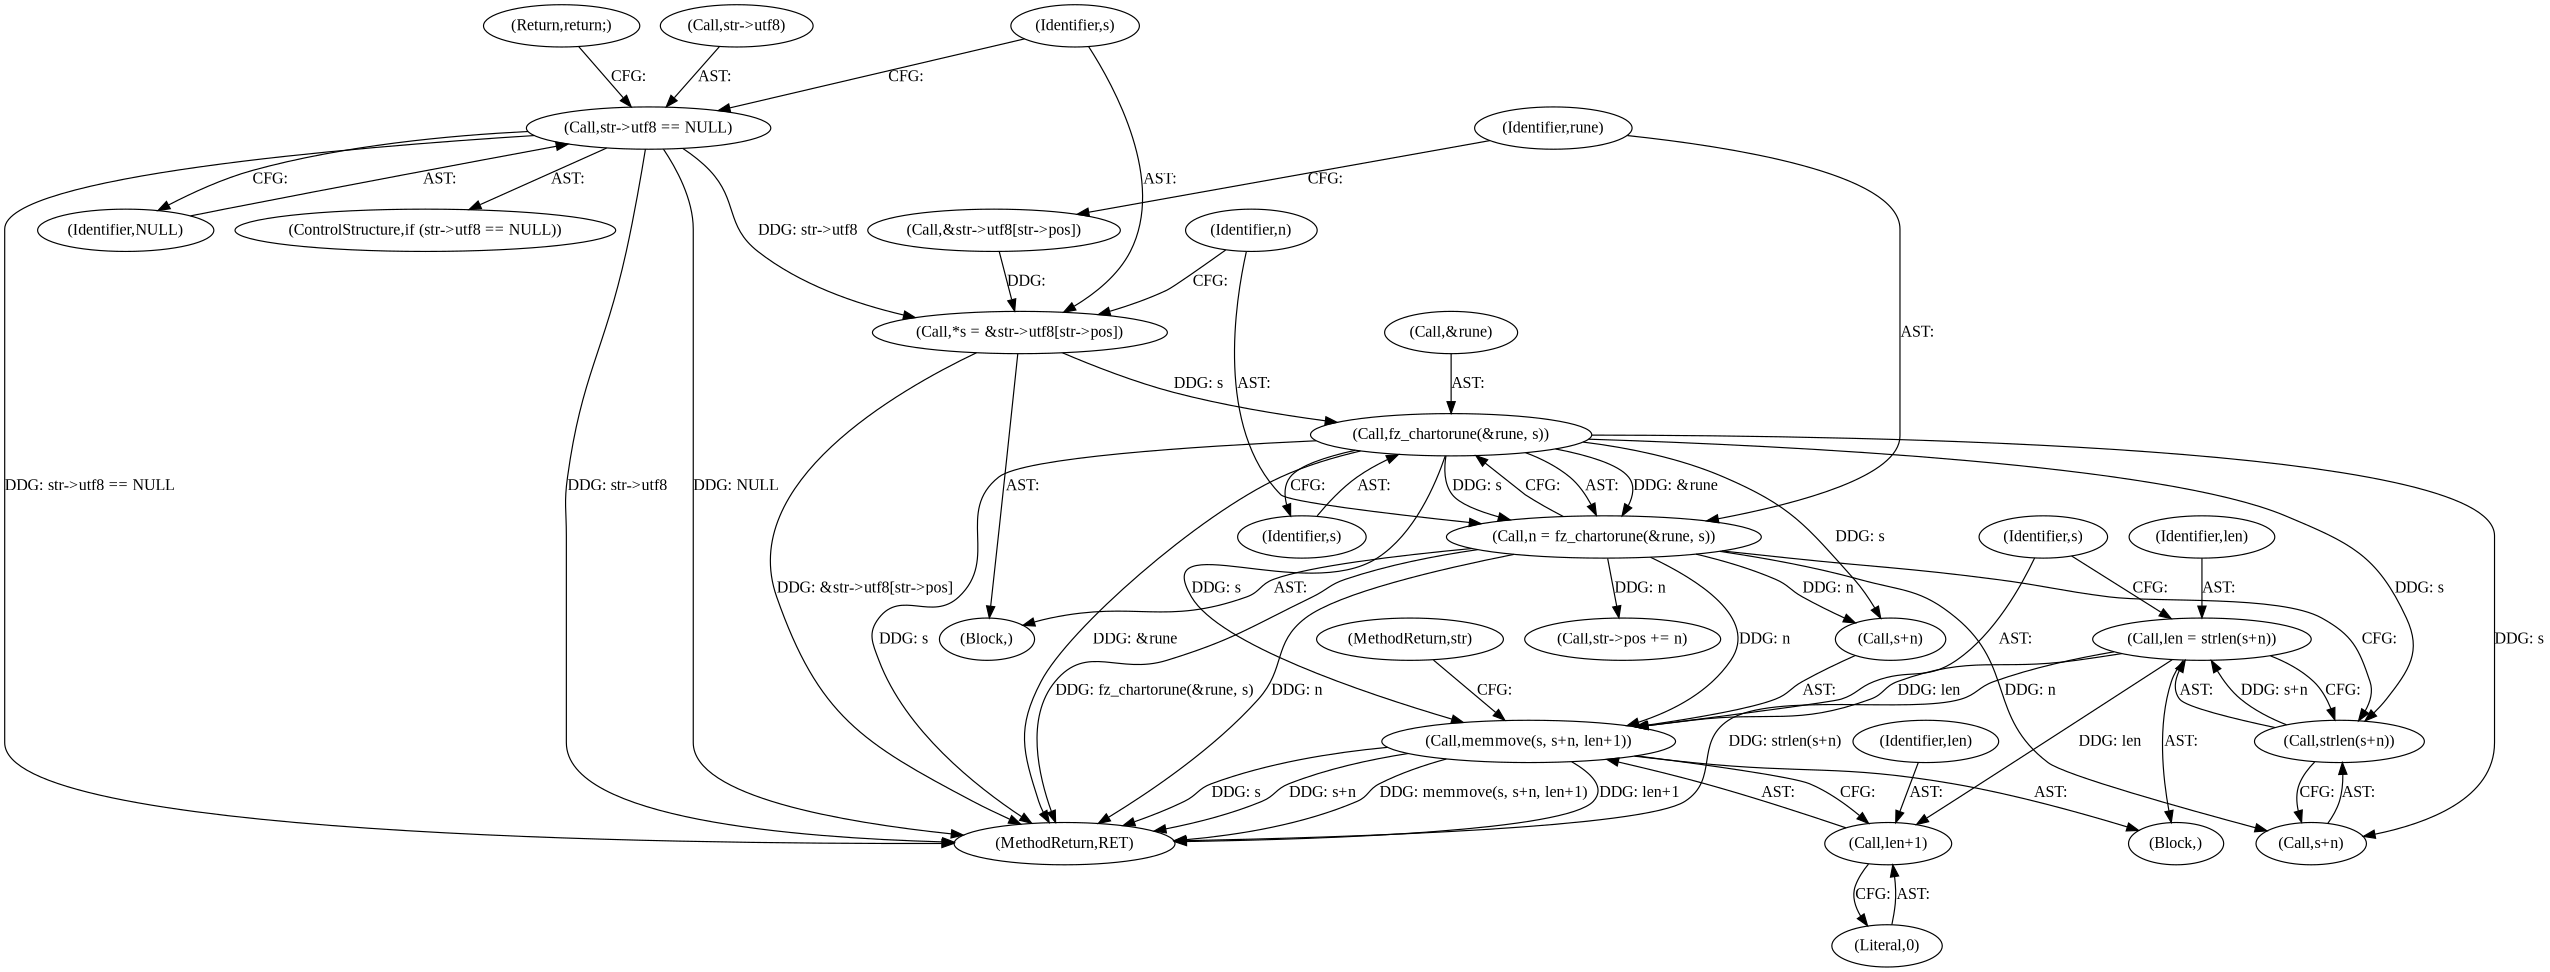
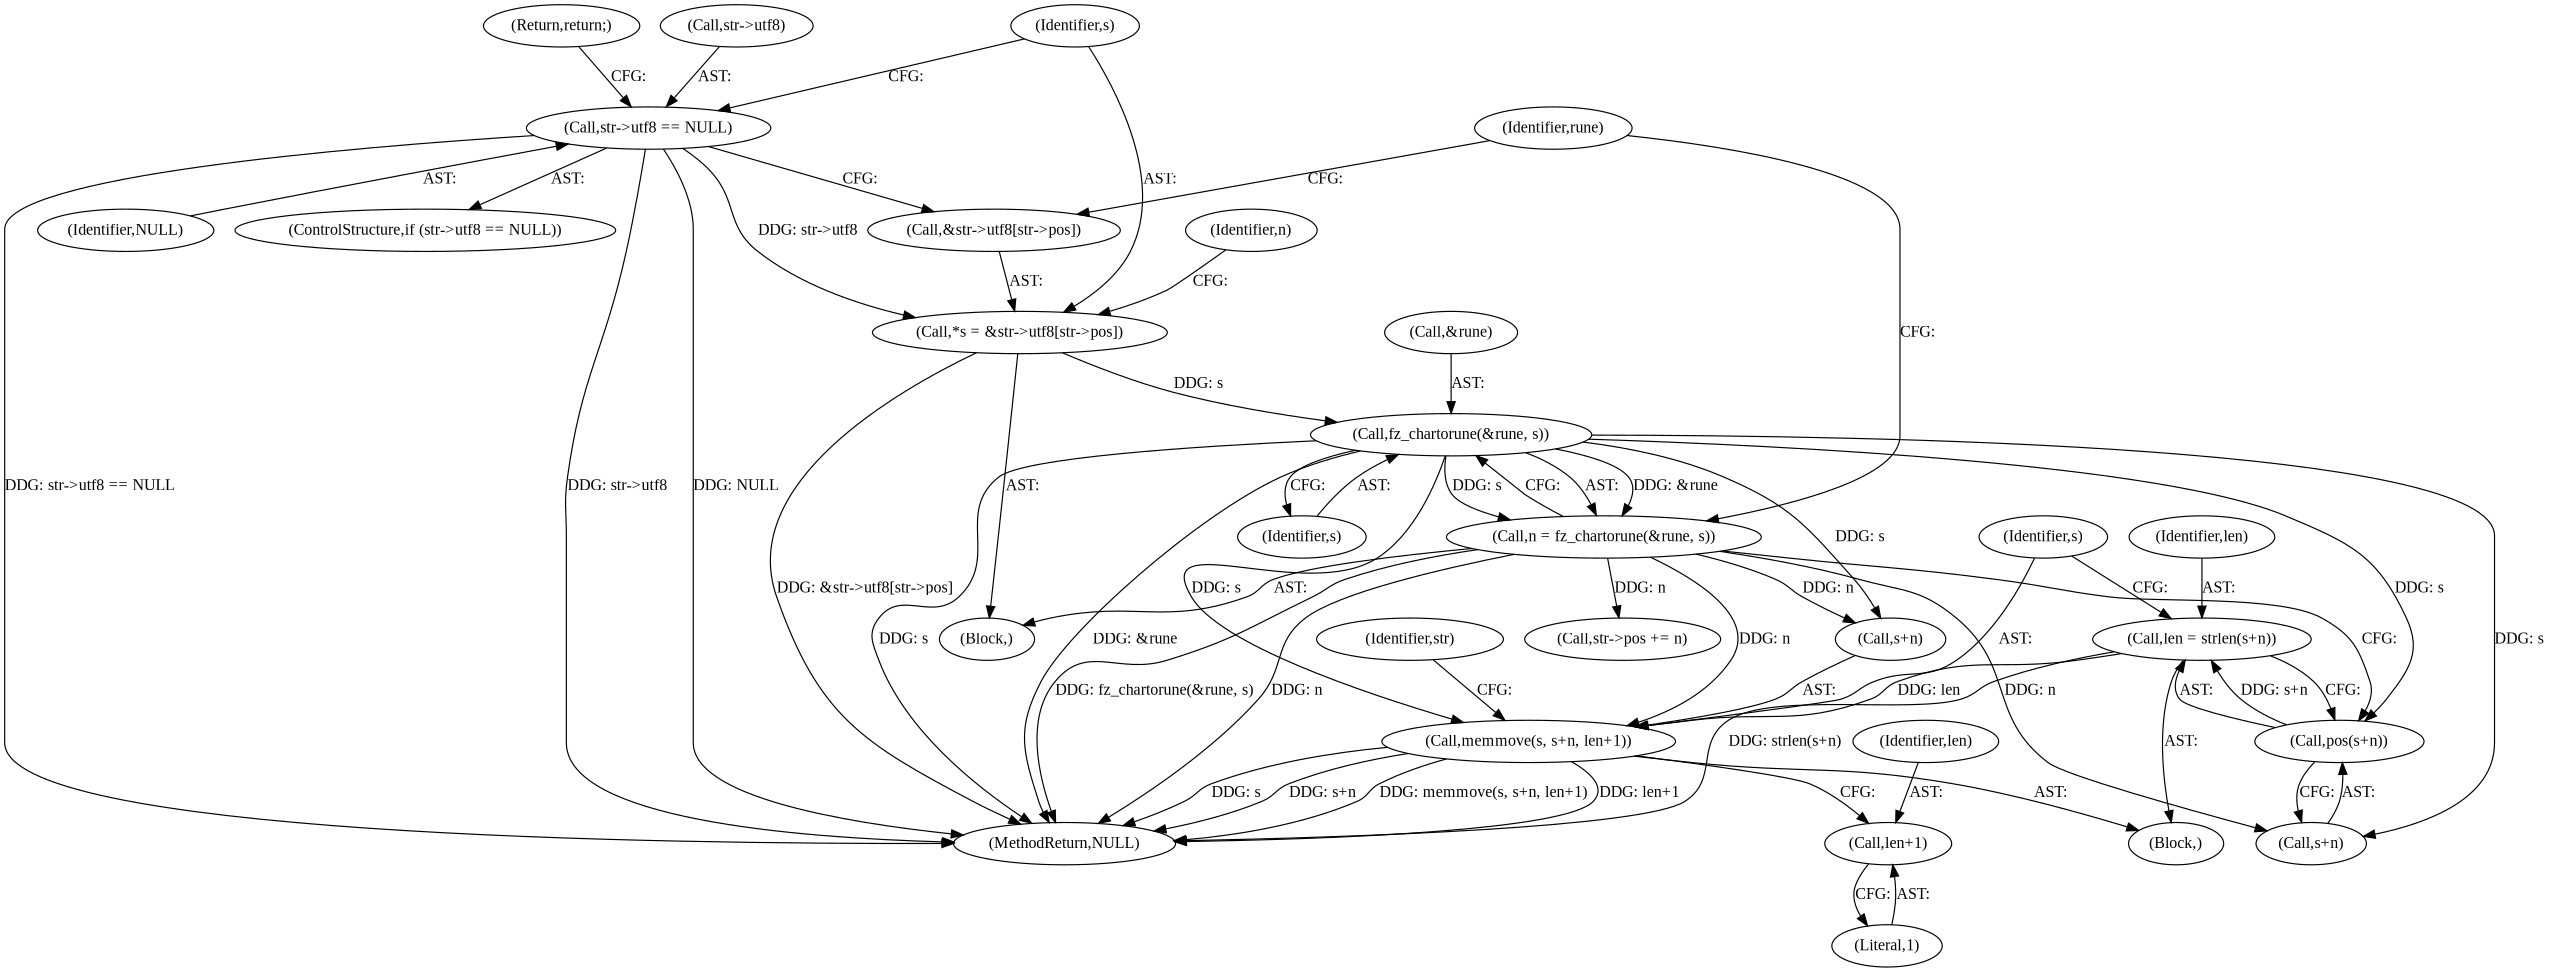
(272, 166) -> (815, 177)
(1029, 281) -> (1029, 281)
(1920, 333) -> (1920, 333)
(1261, 469) -> none
(1410, 639) -> (1410, 639)
(2050, 739) -> none
(2339, 741) -> (2339, 741)
(1733, 792) -> none
(1065, 844) -> (1065, 844)
(1887, 946) -> (1887, 946)
